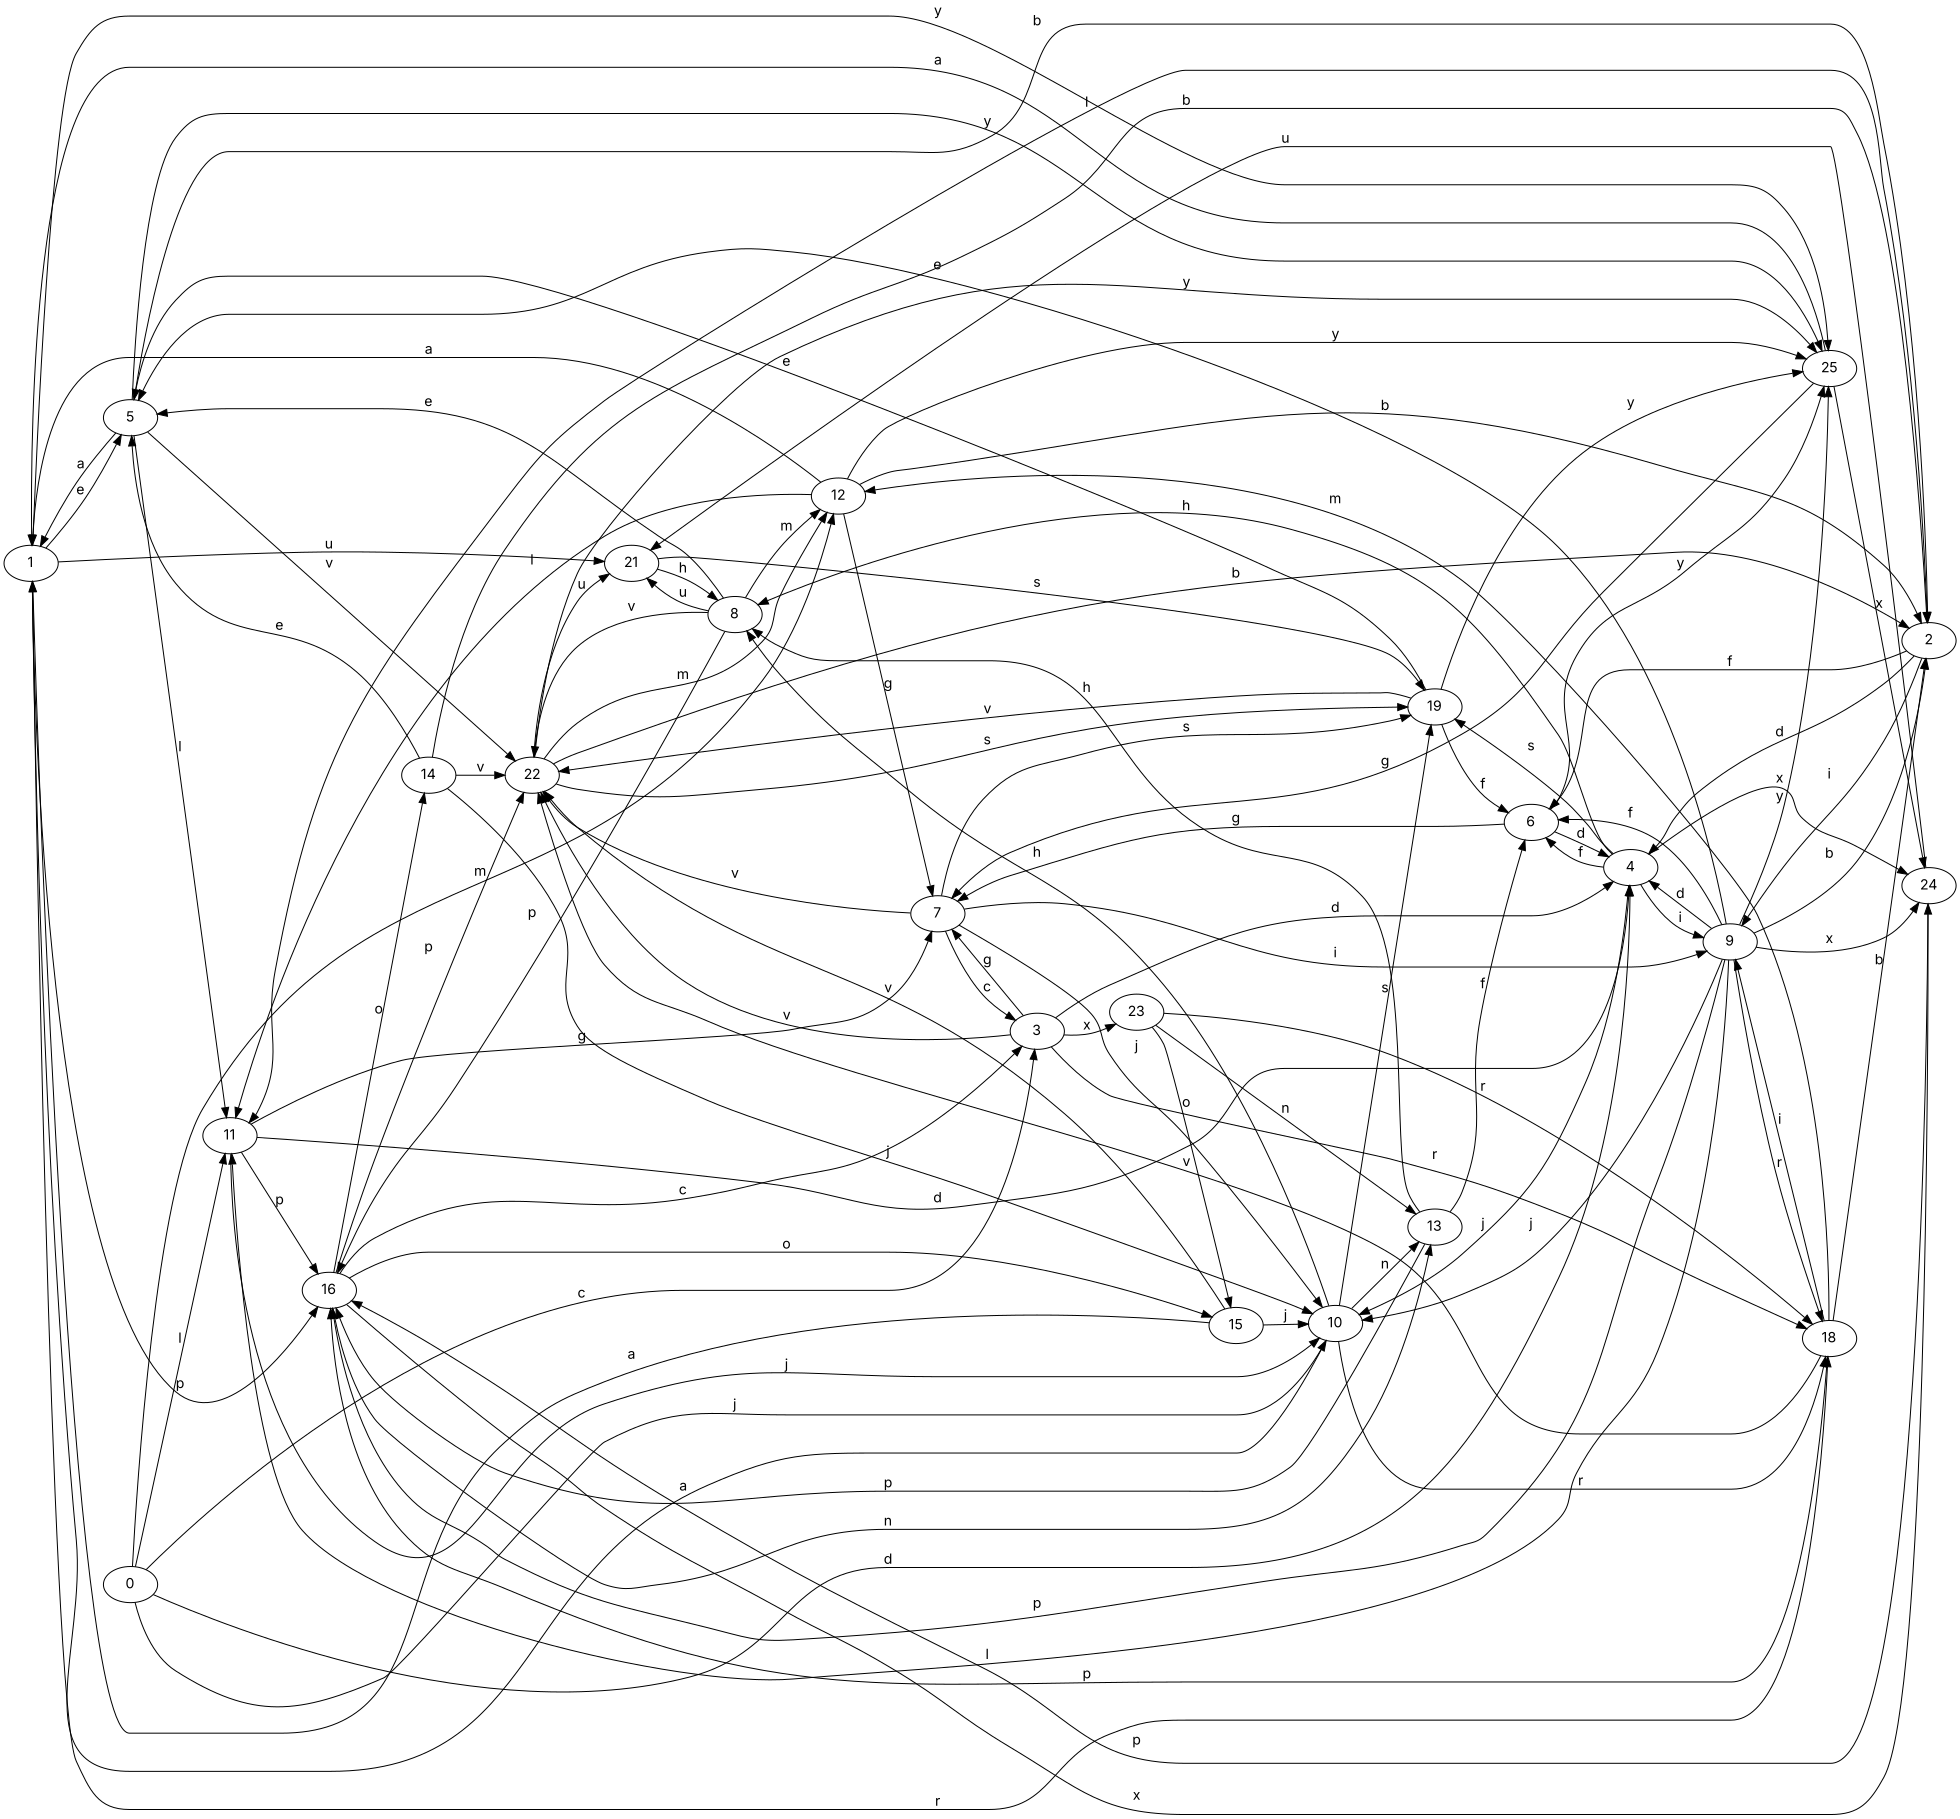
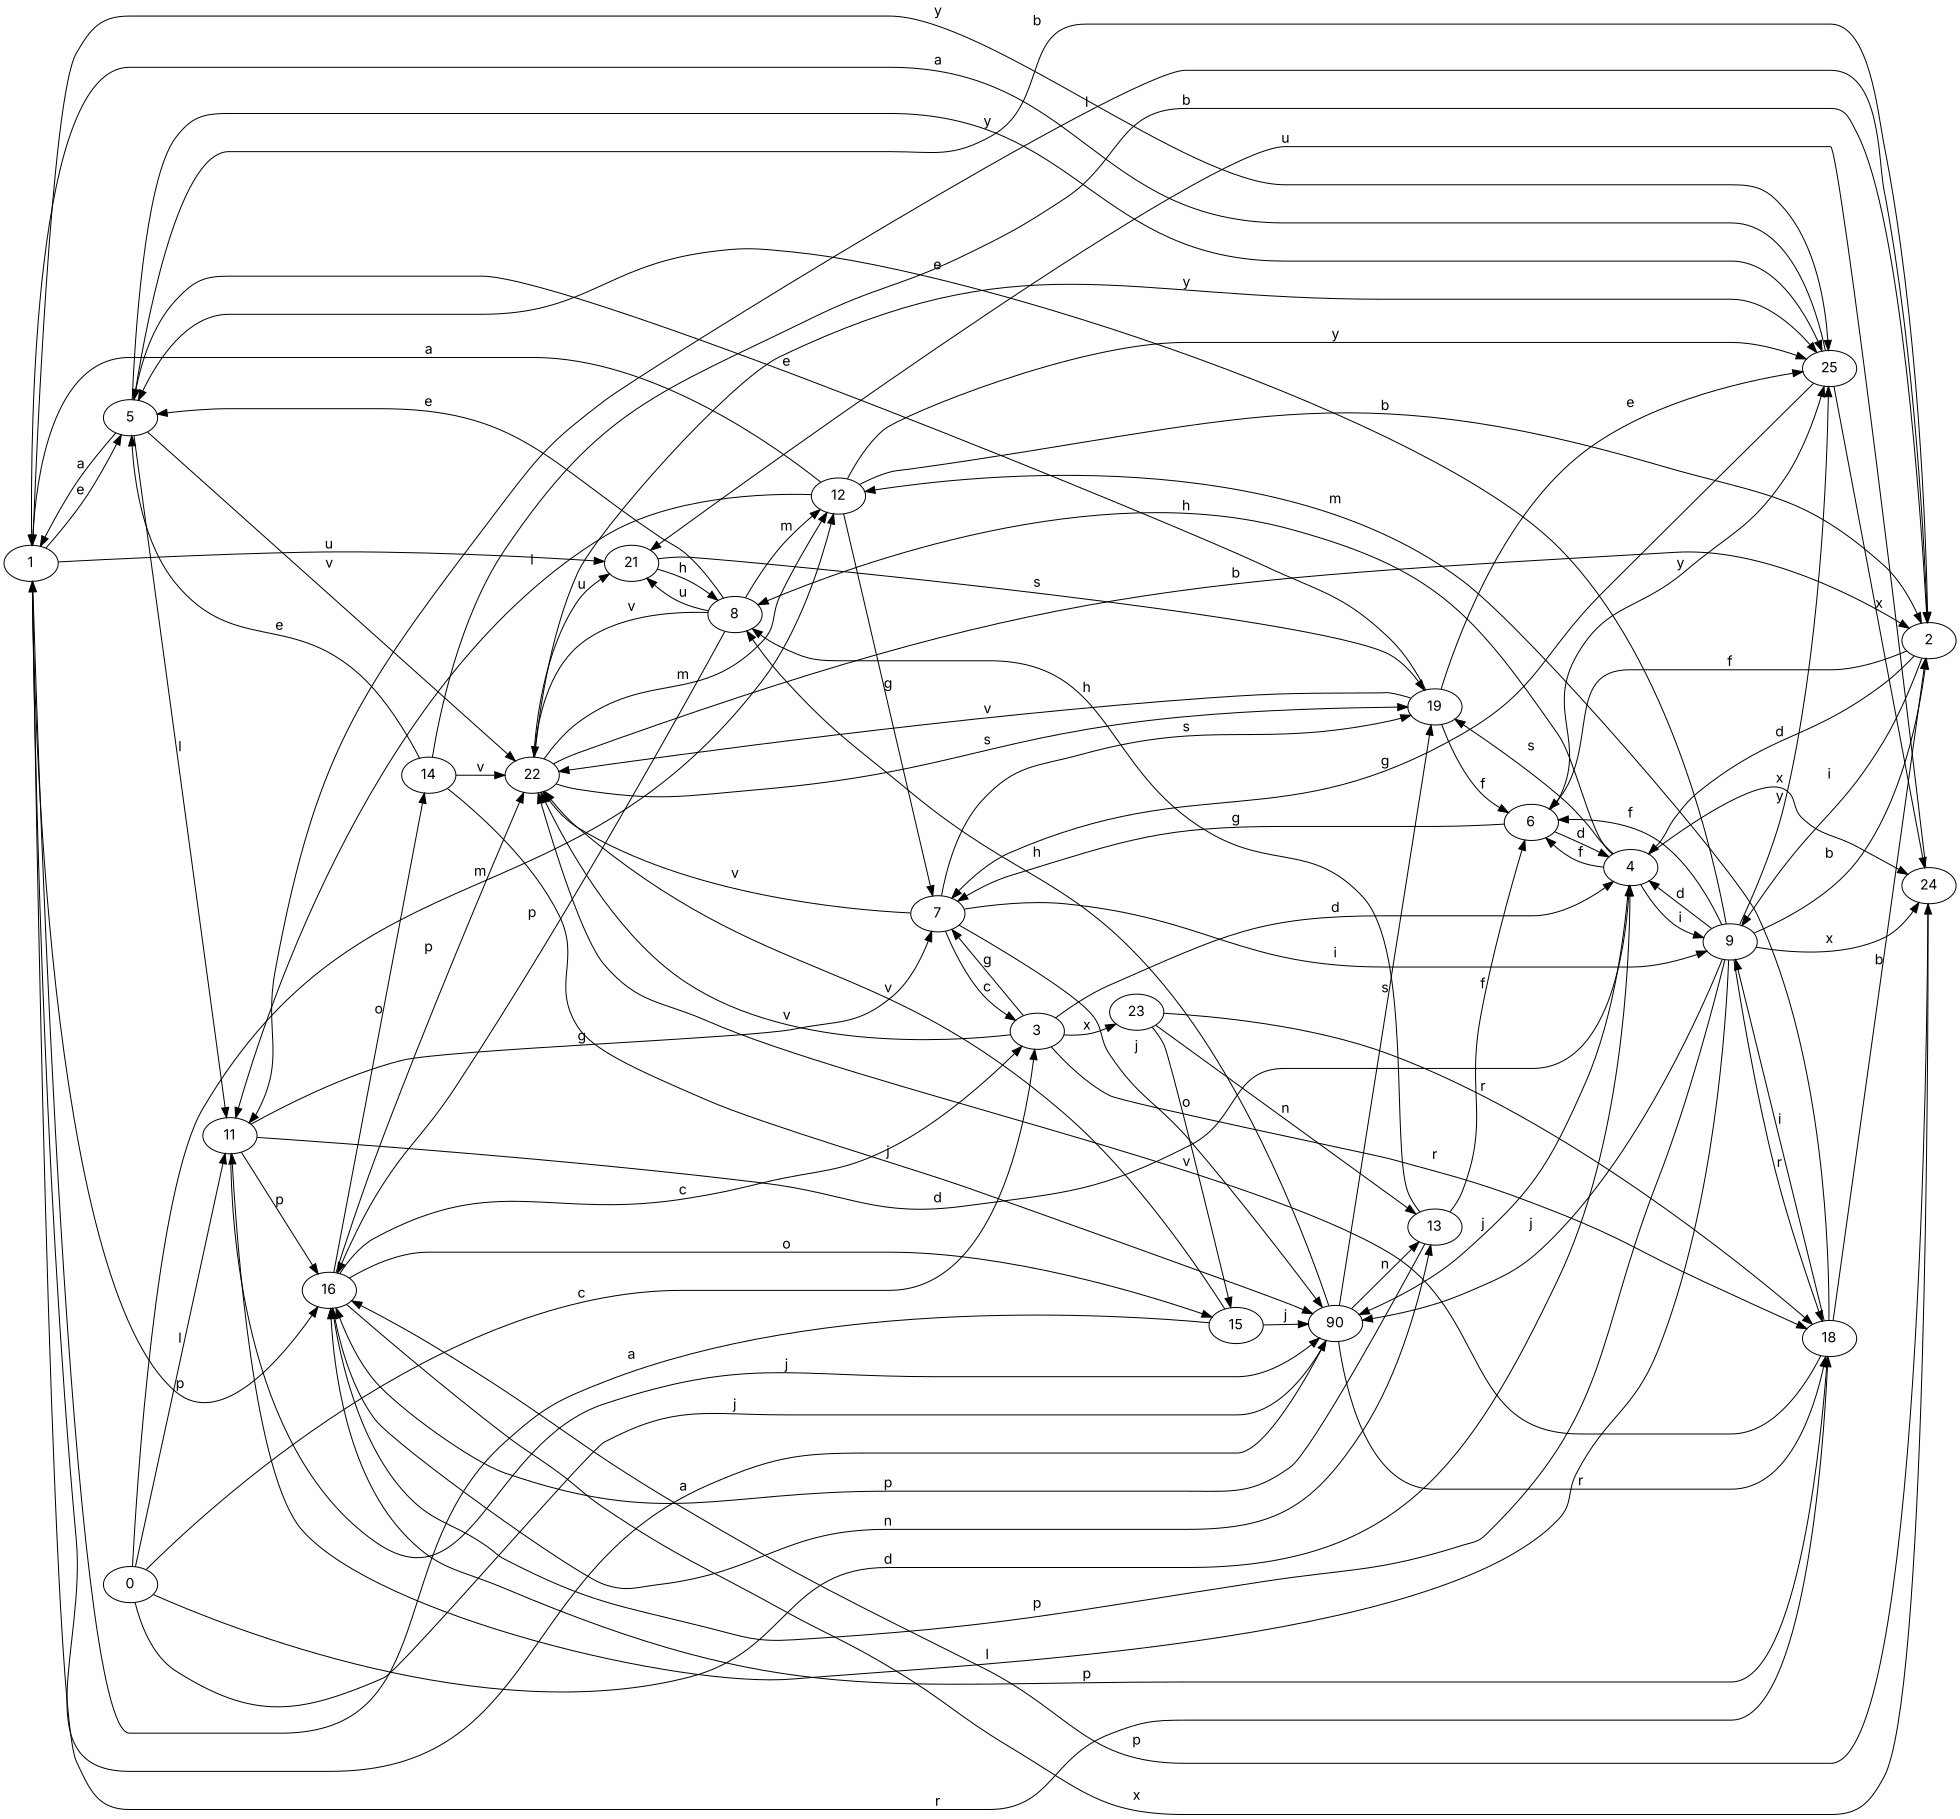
(1631, 403) -> (1631, 403)
(1336, 1323) -> (1336, 1323)
